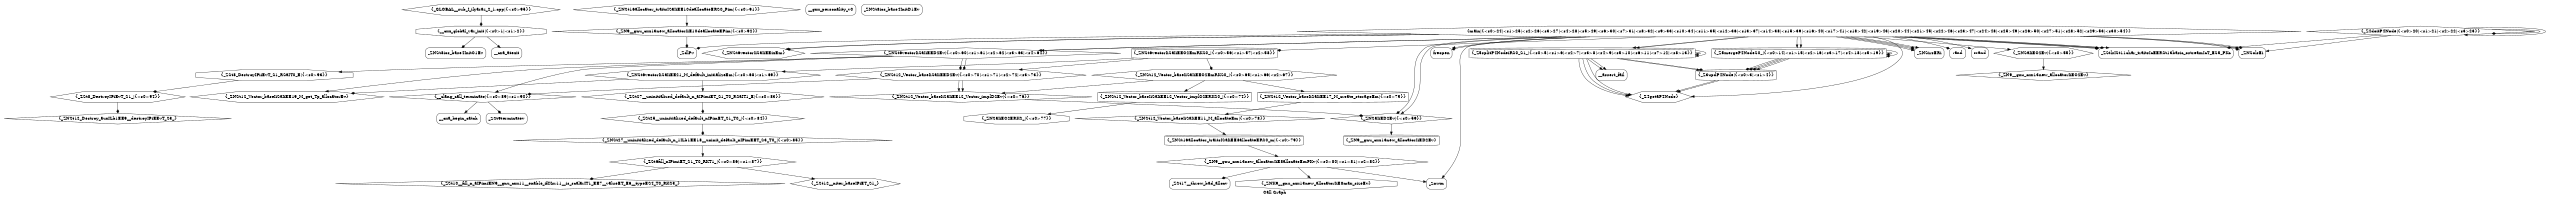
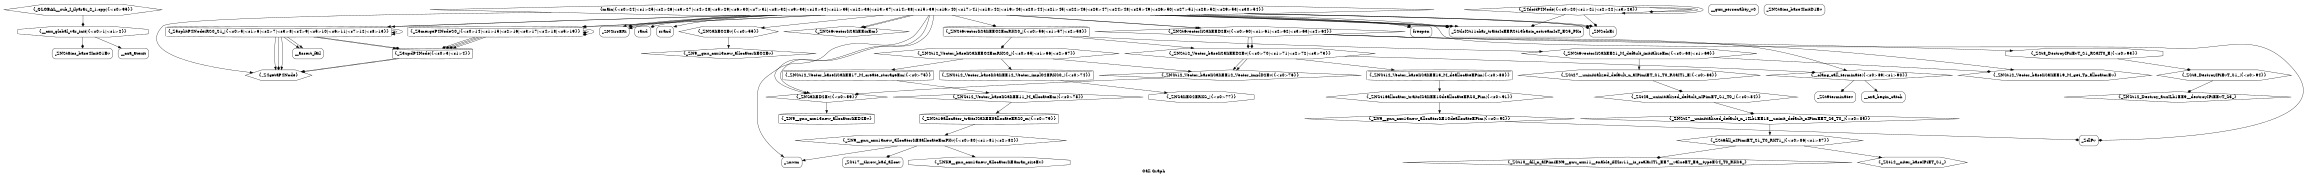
(2330, 43) -> (1589, 19)
(754, 53) -> (847, 32)
none -> (1440, 75)
